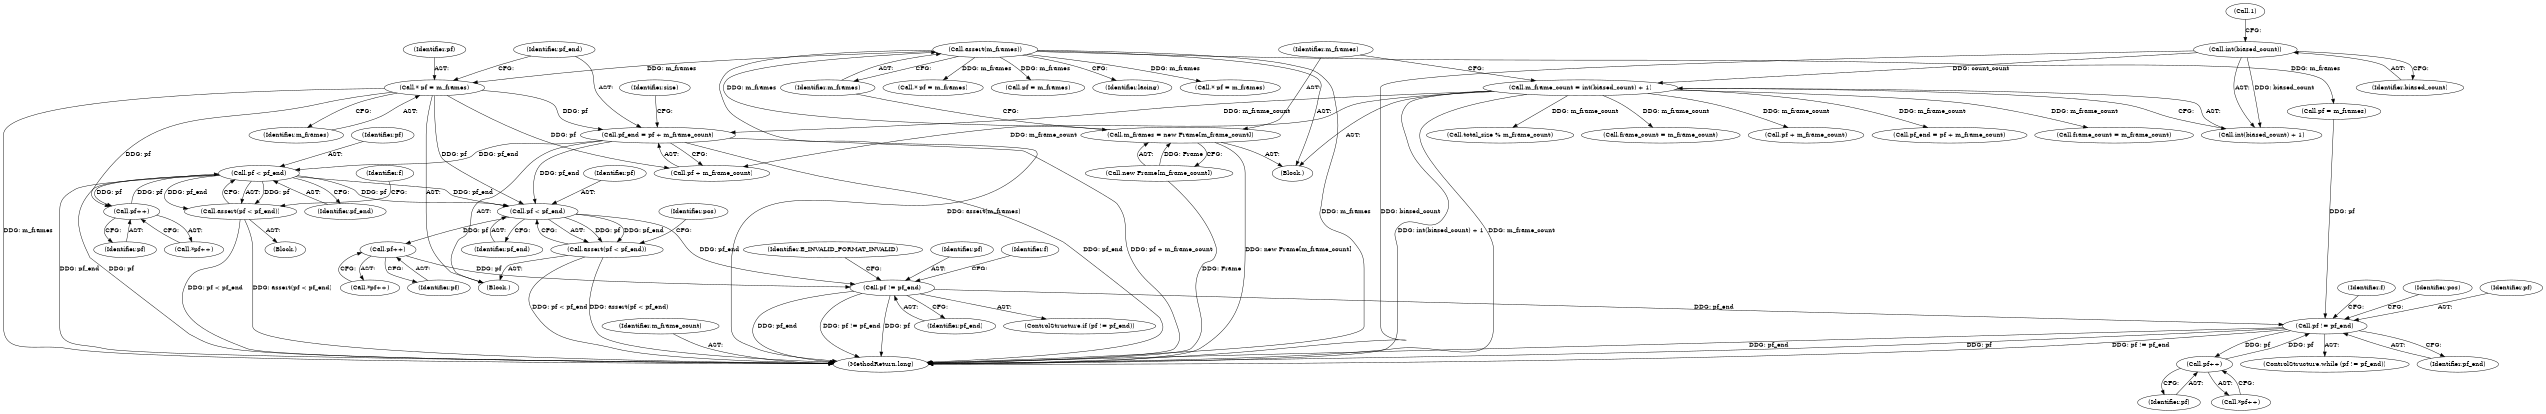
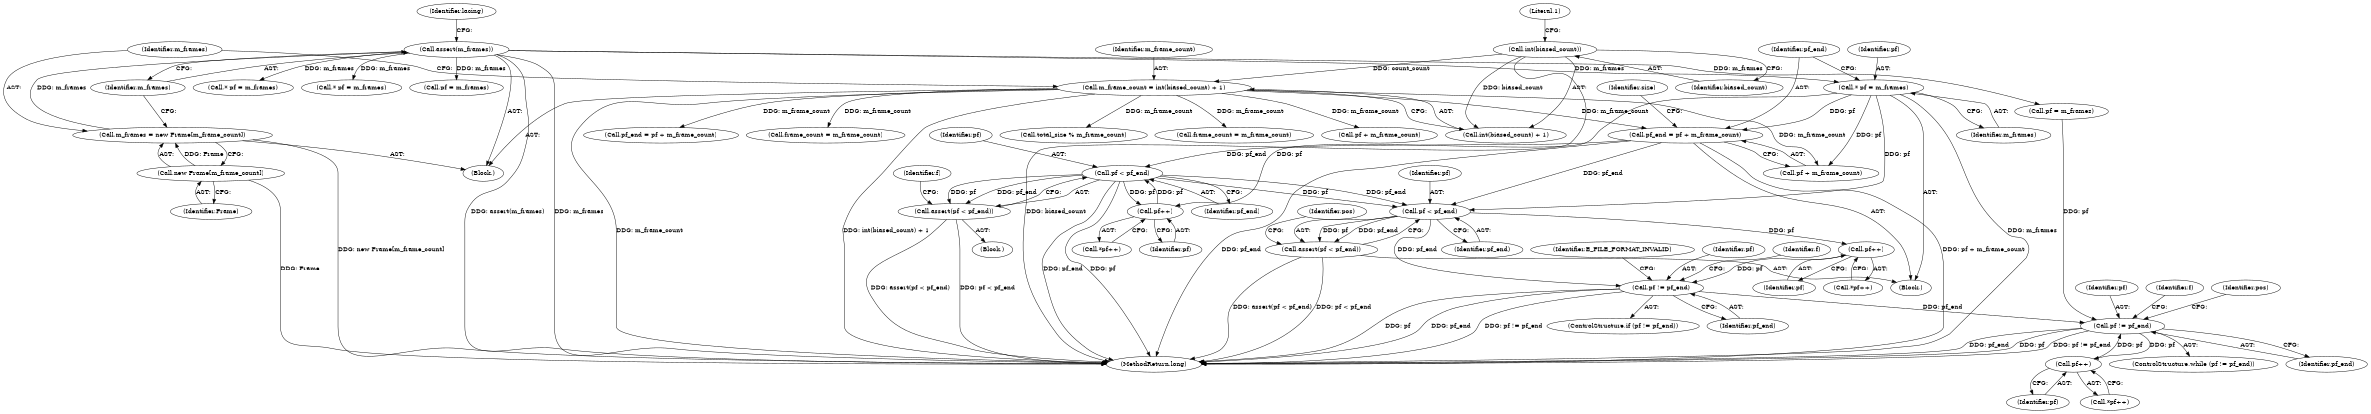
(2245, 11) -> (1545, 11)
(1068, 64) -> (457, 28)
none -> (211, 212)
(833, 250) -> (1613, 250)
(733, 354) -> (1154, 66)
